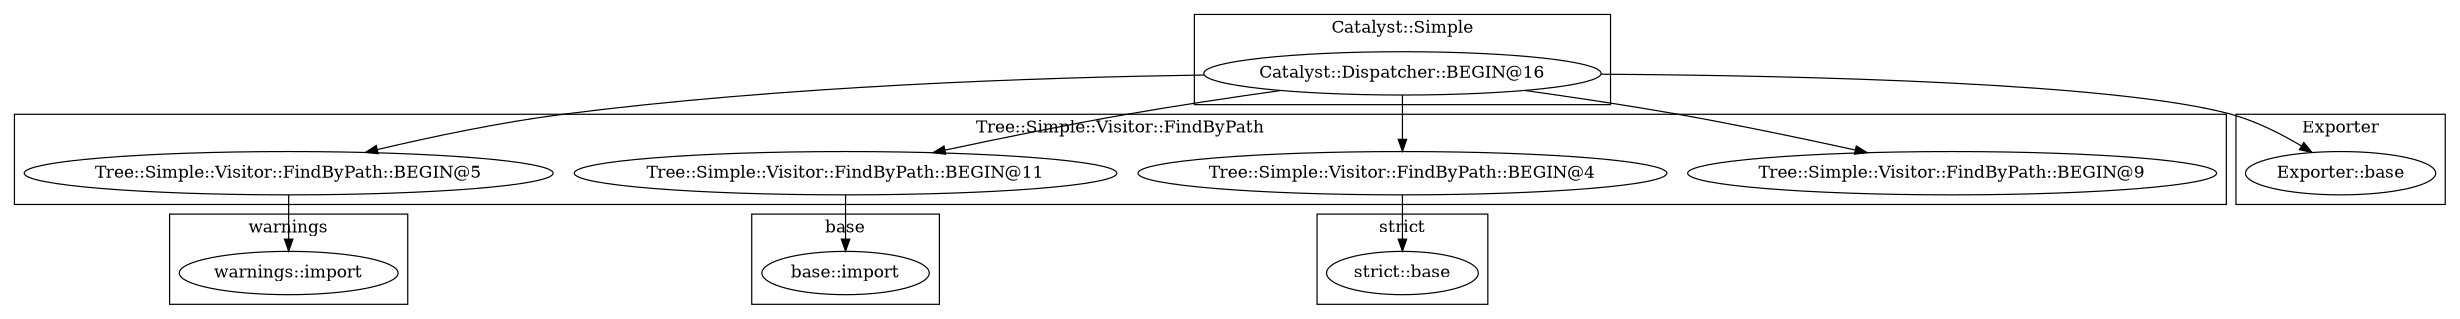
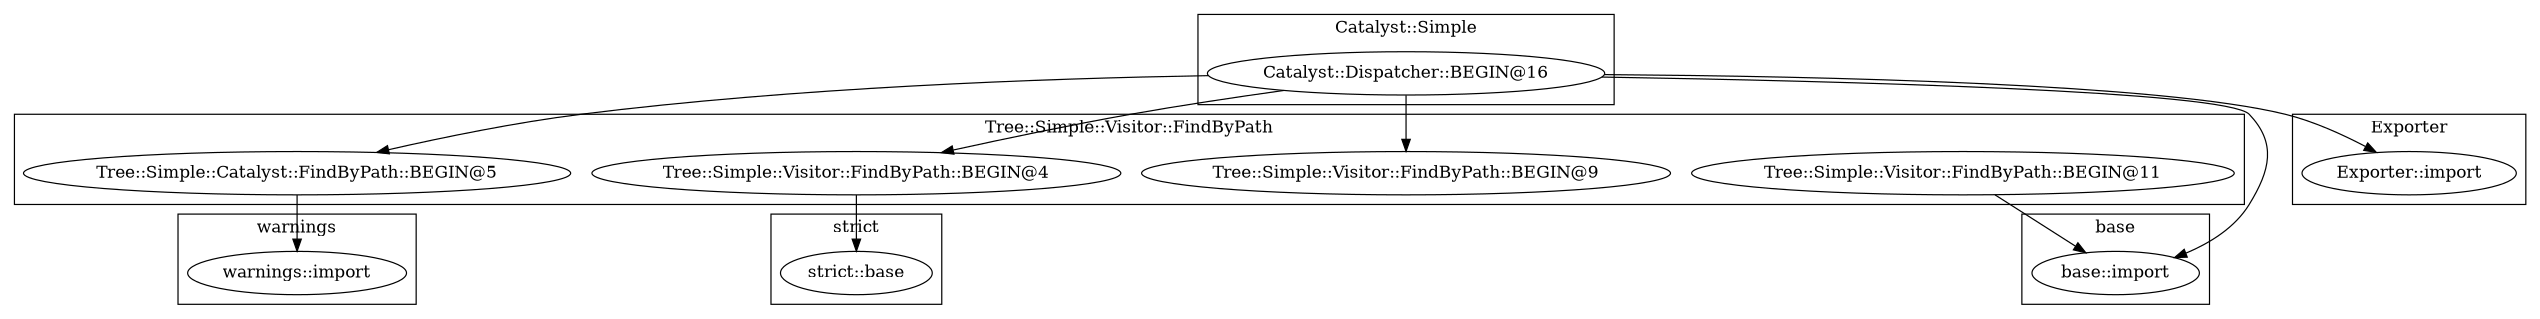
(1087, 121) -> (2017, 89)
(289, 173) -> (297, 173)
(2341, 173) -> (2409, 173)
